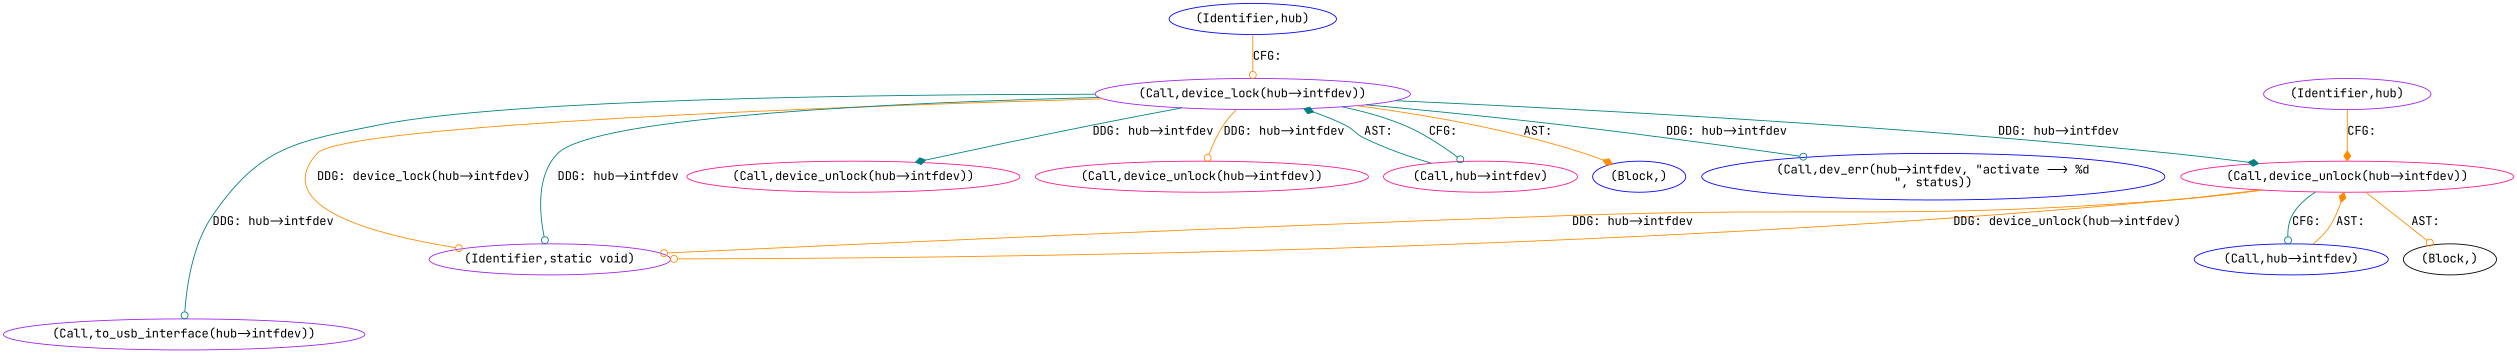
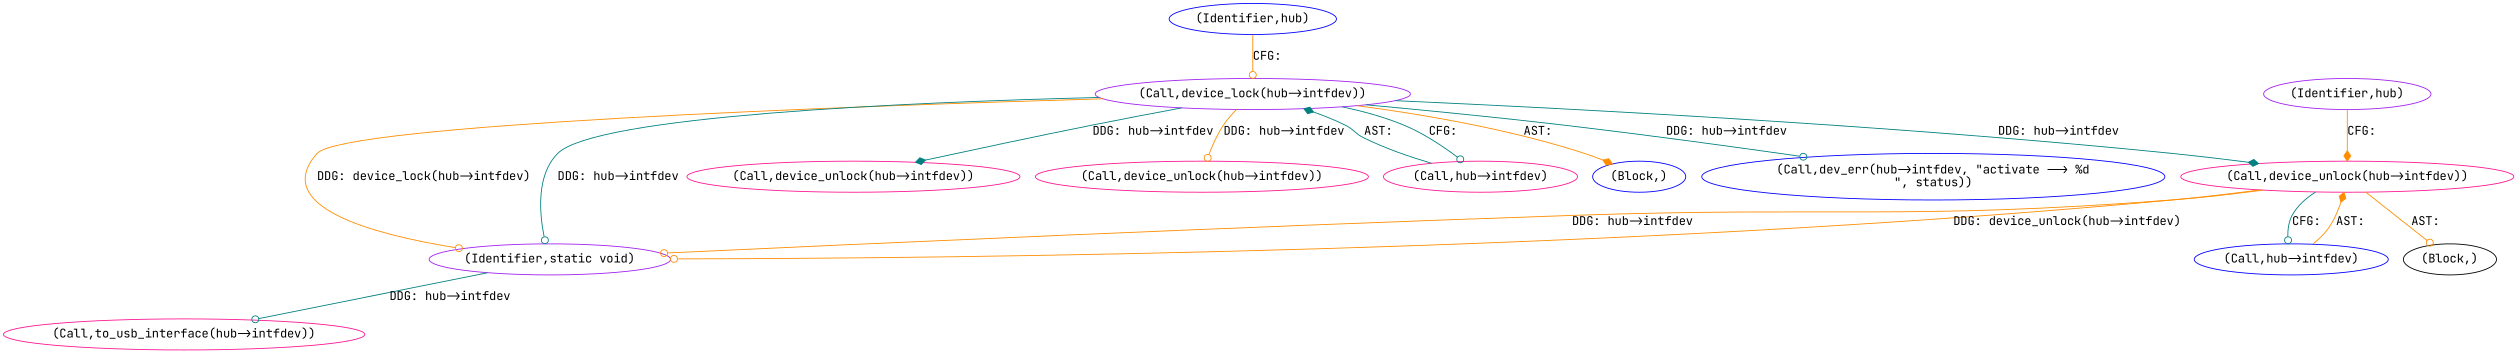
(588, 105) -> (373, 296)
(184, 334) -> (184, 334)
